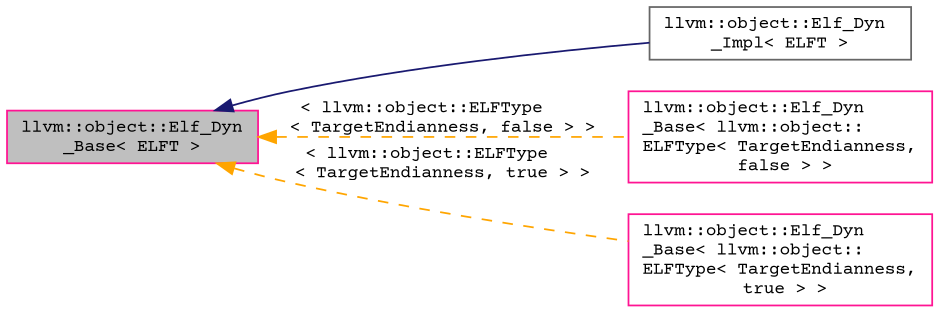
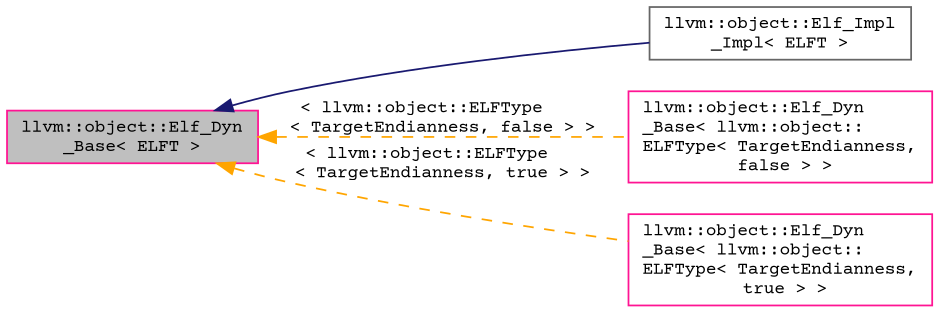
(780, 33) -> (780, 33)
